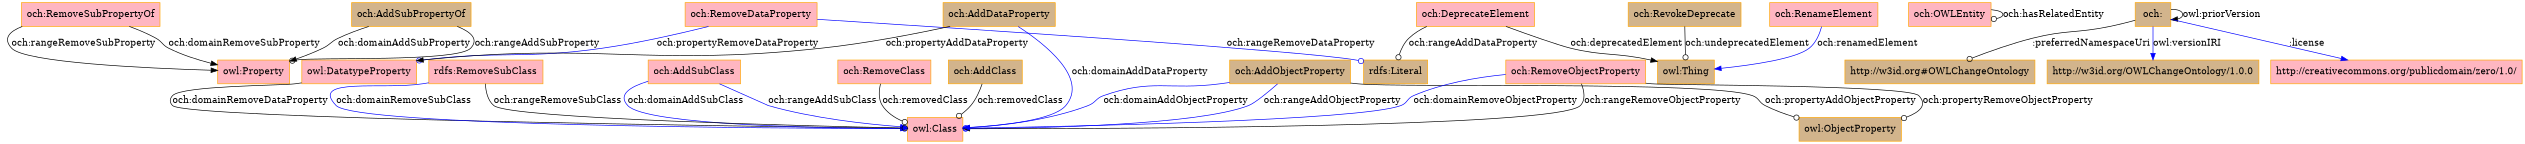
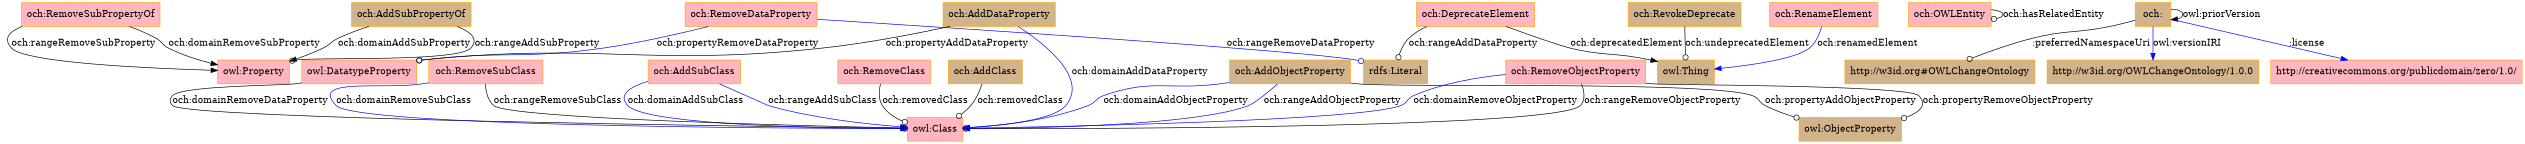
(687, 55) -> (687, 55)
(486, 72) -> (486, 72)
